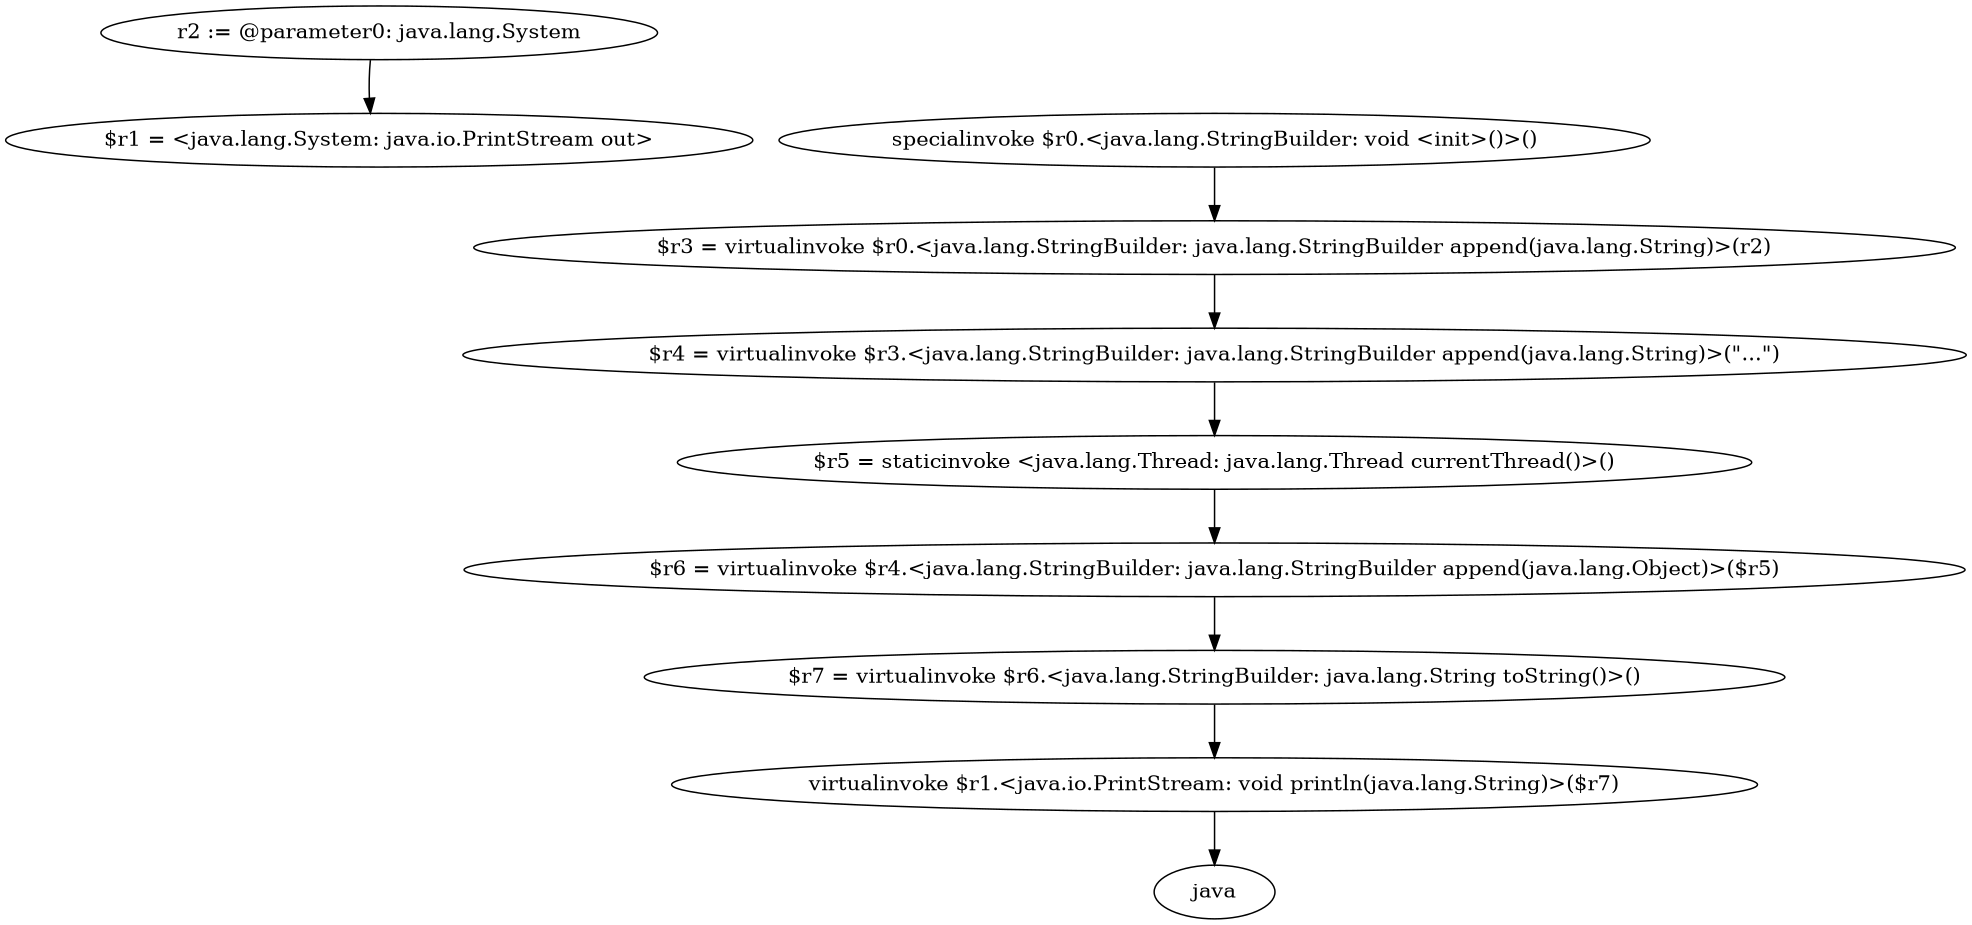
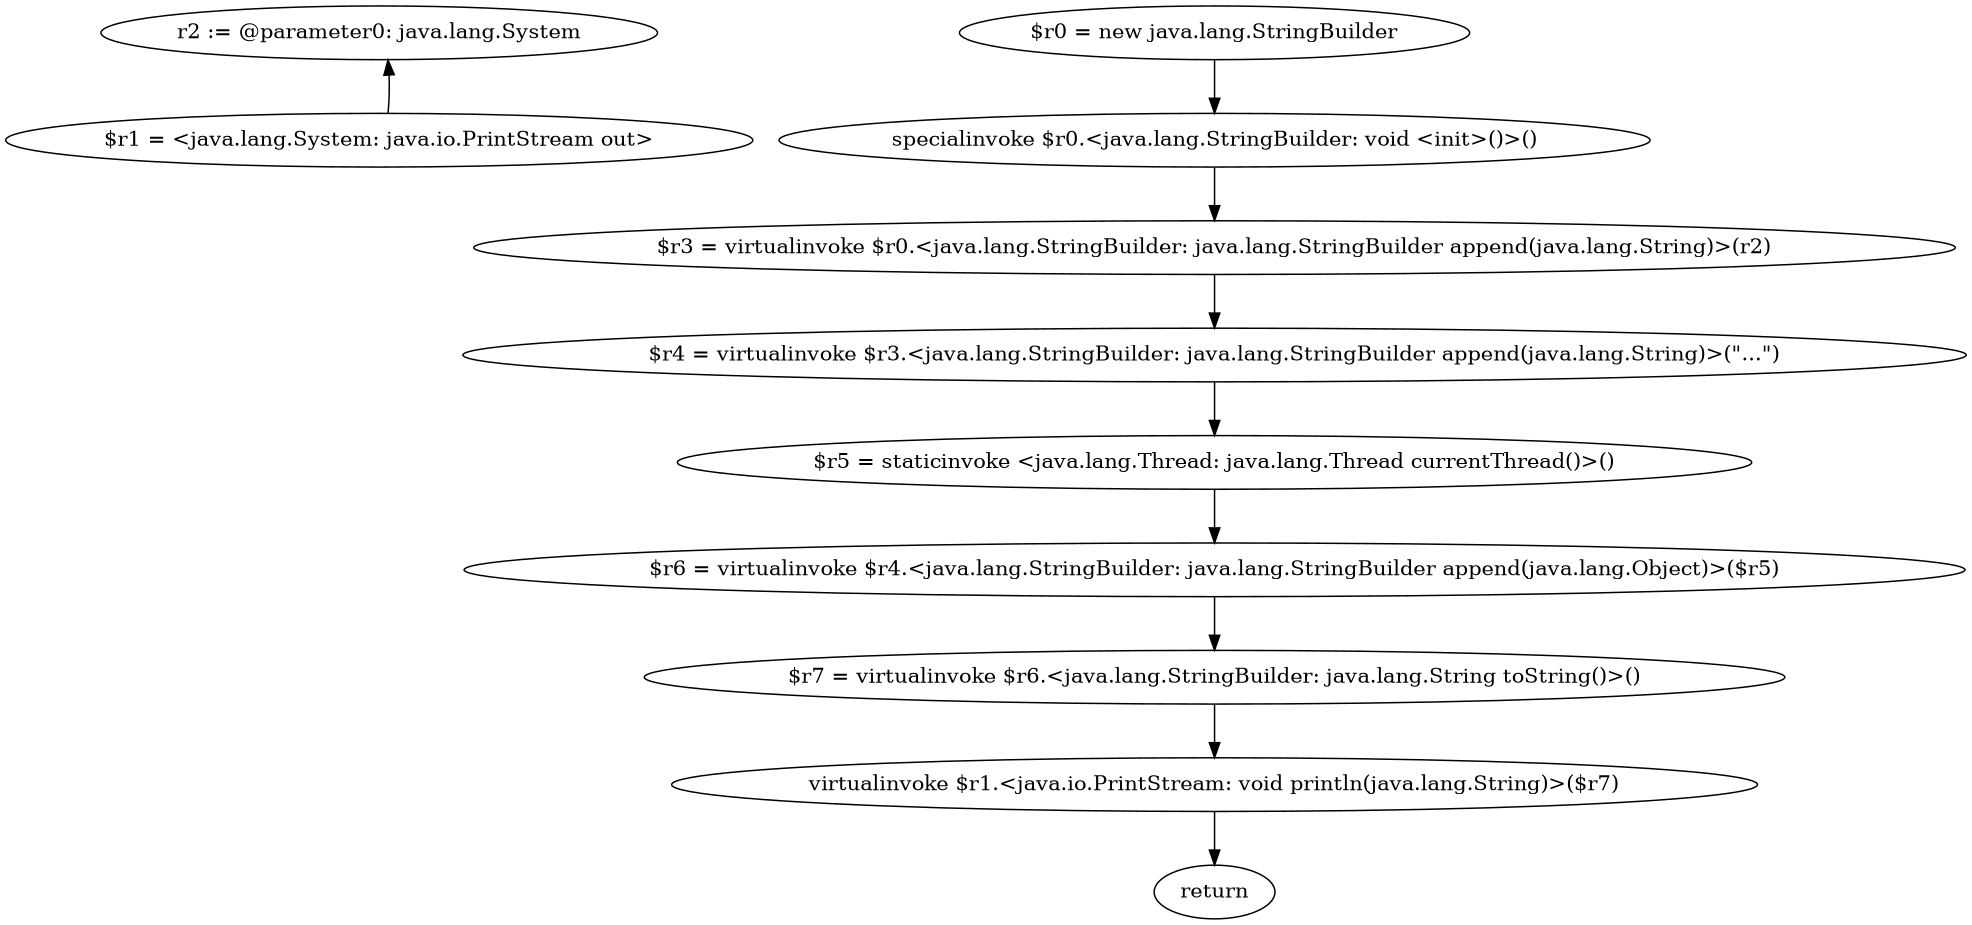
none -> (1215, 33)
(369, 79) -> (389, 94)
(1215, 892) -> (1215, 892)
